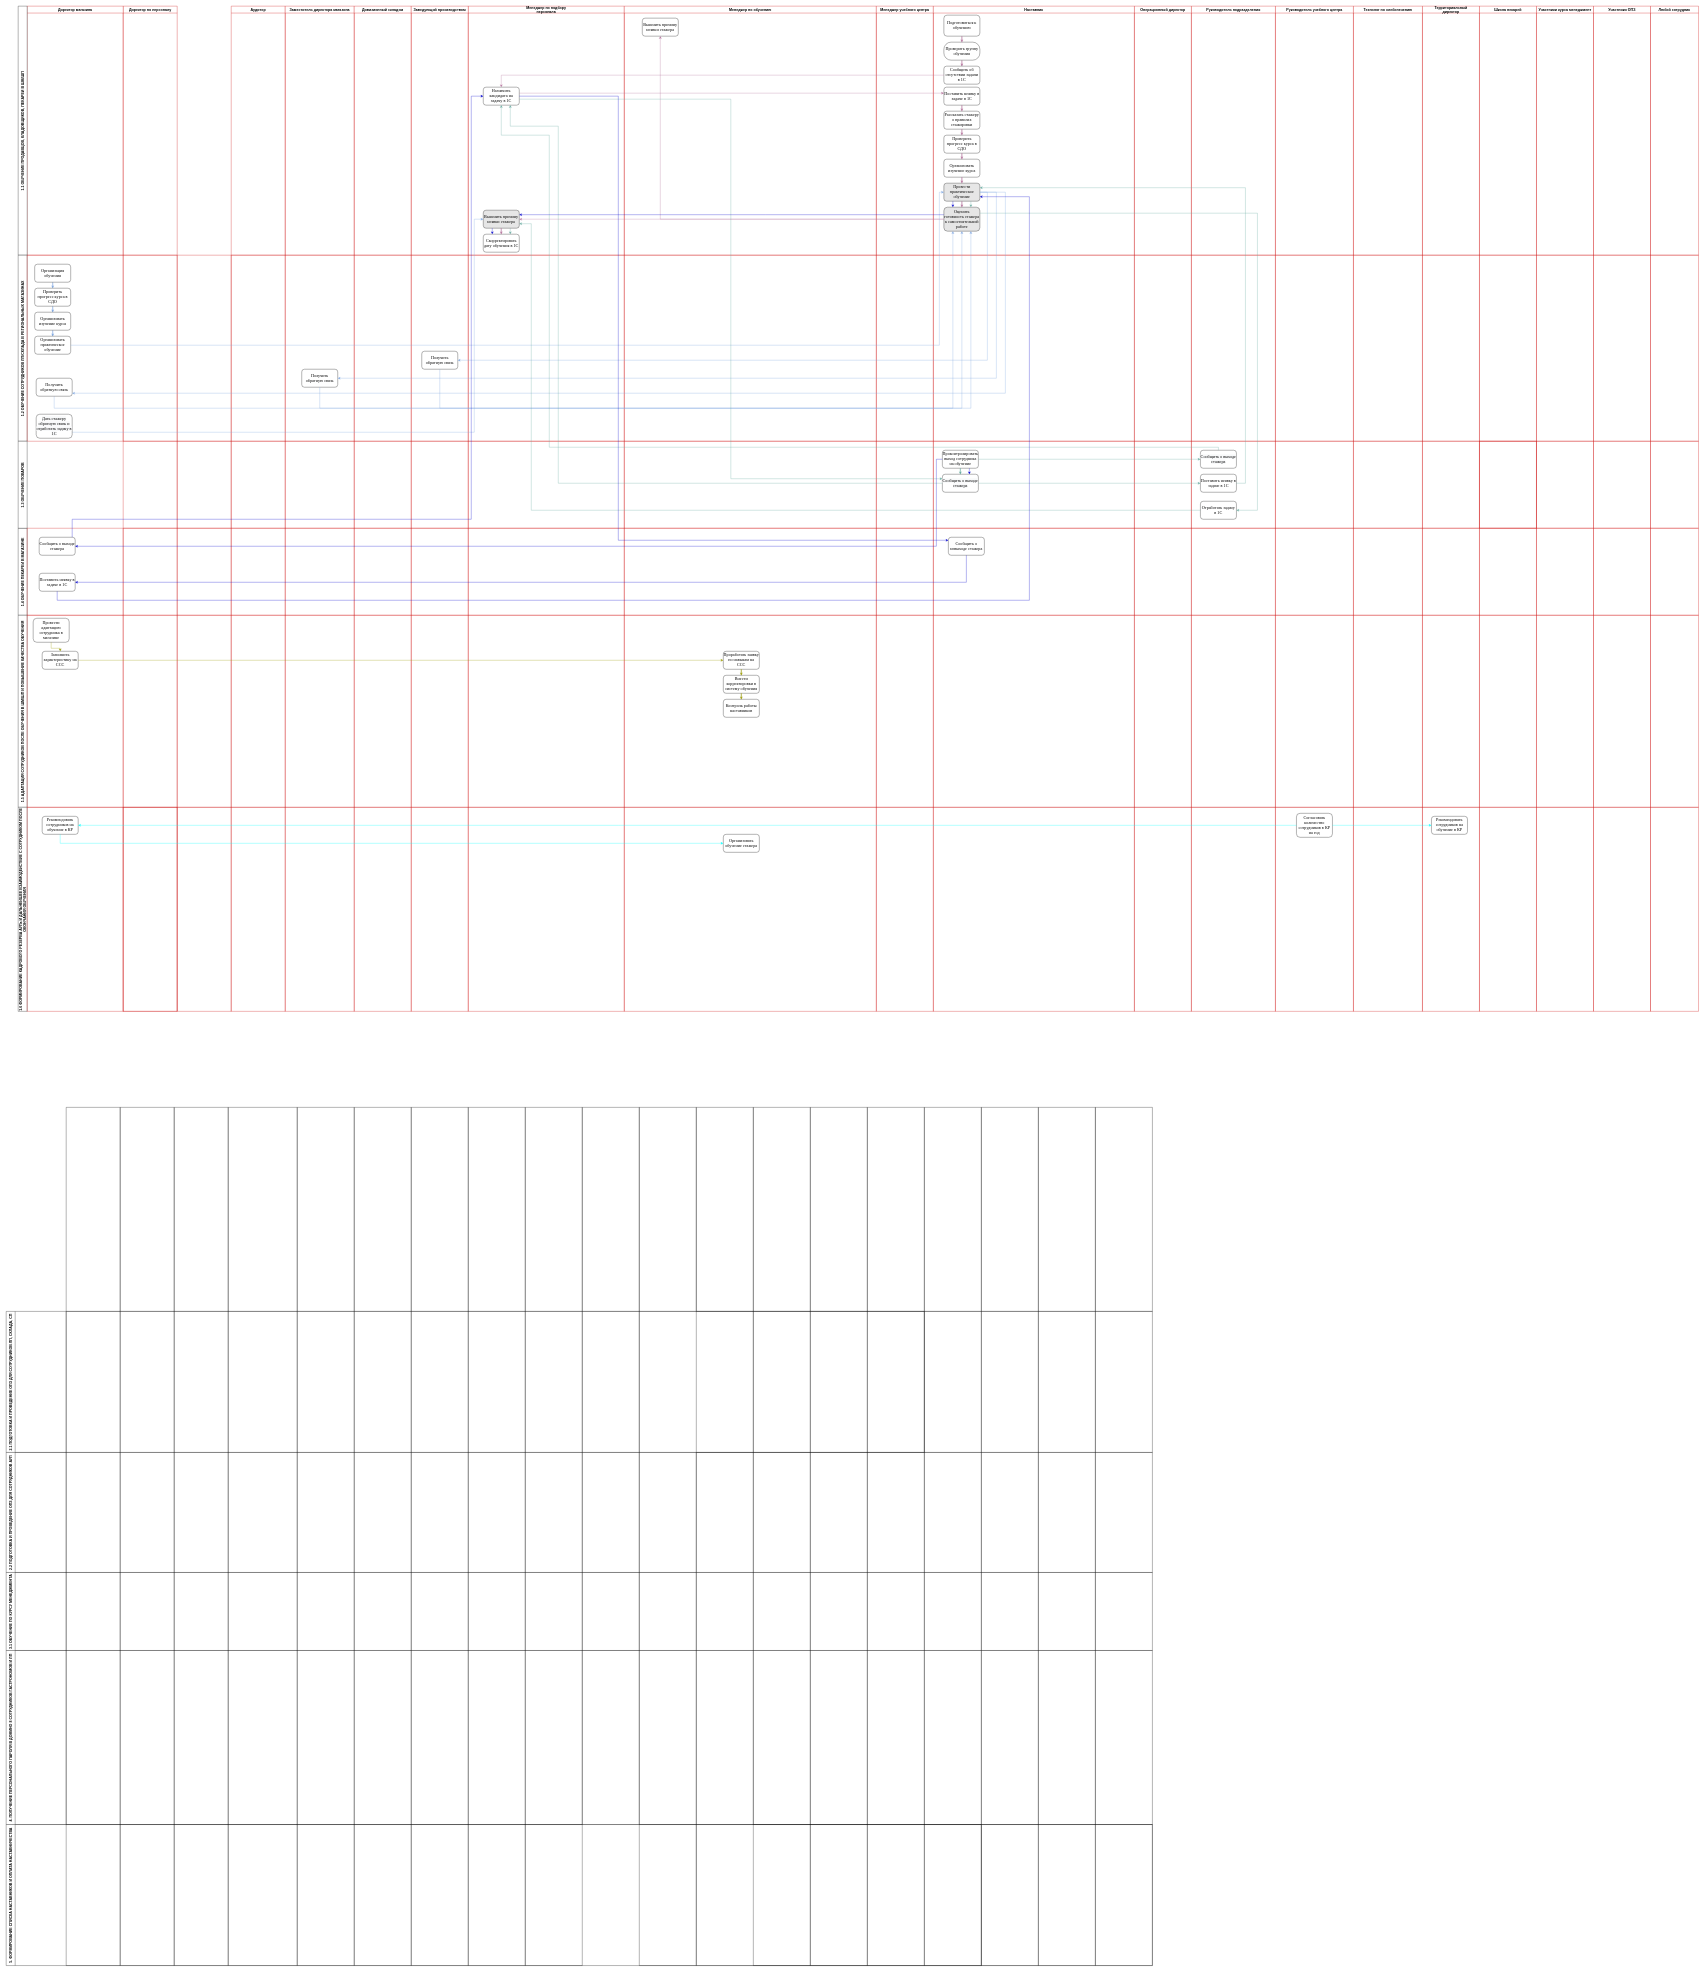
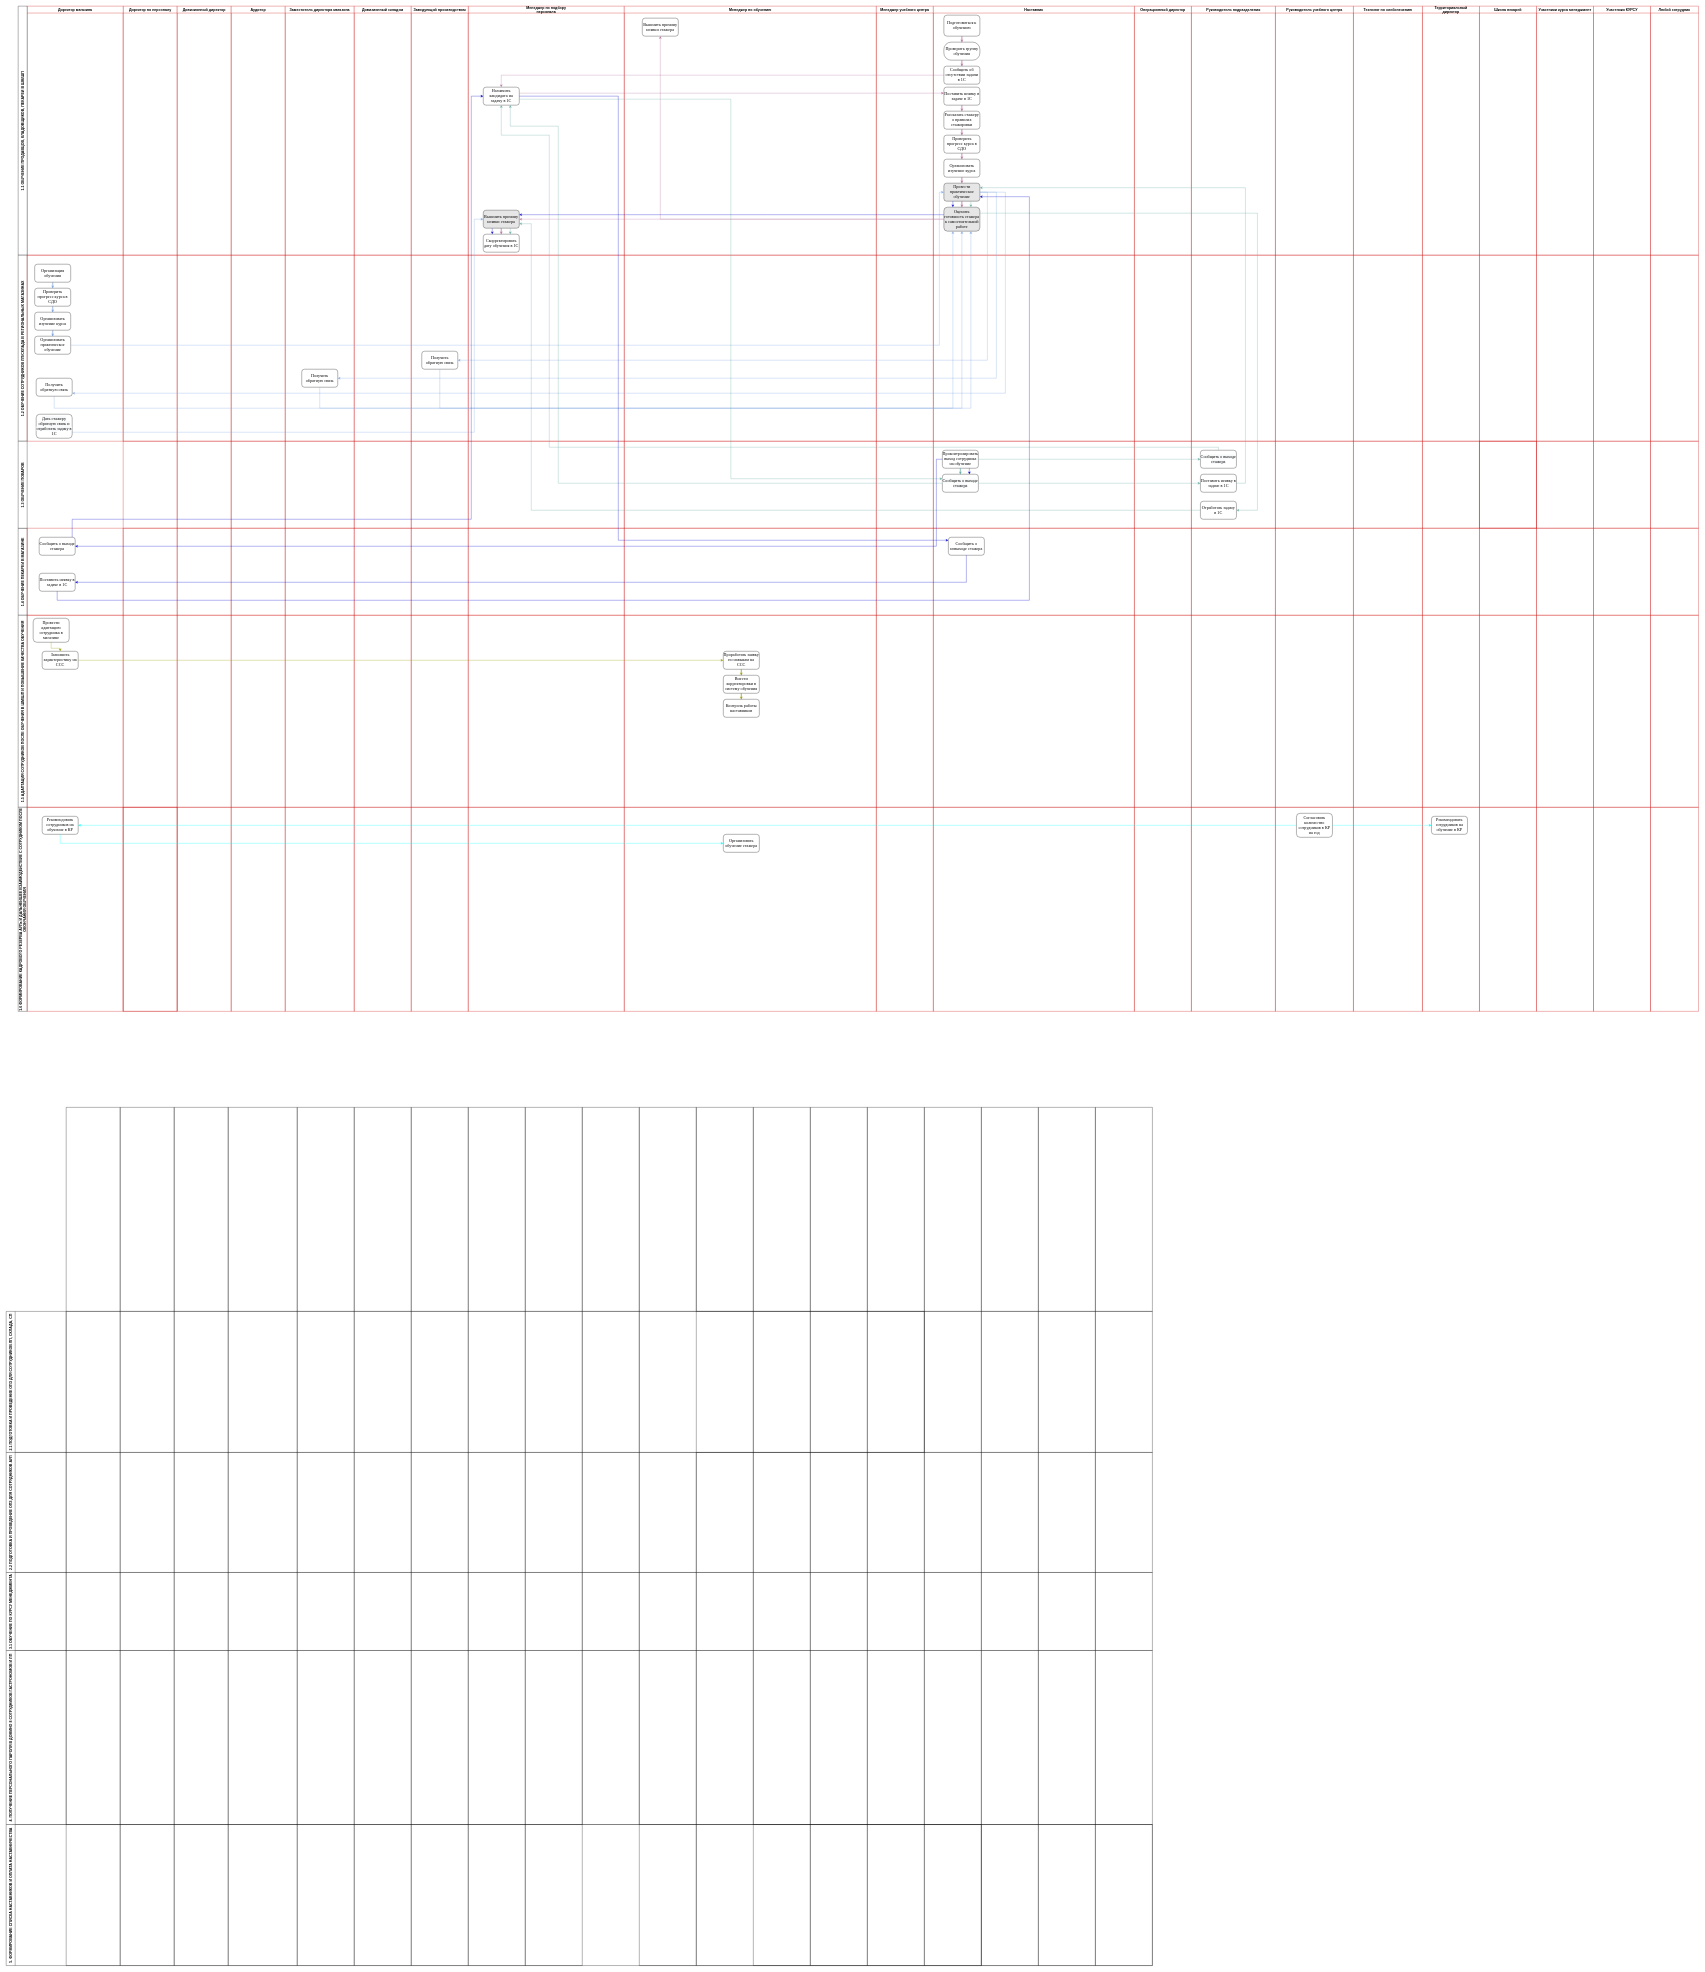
(1622, 10) -> (1622, 10)
none -> (204, 131)
